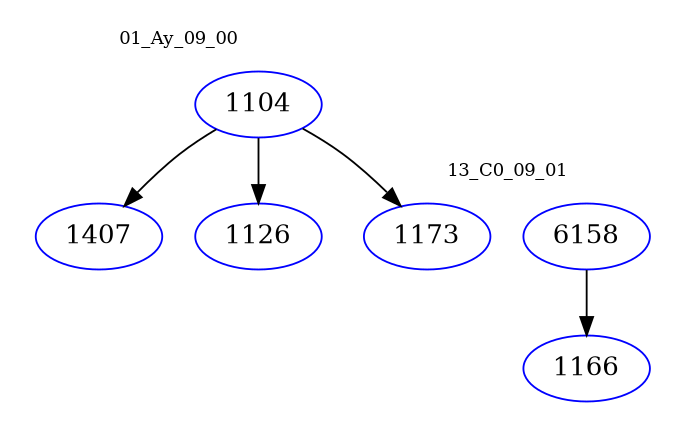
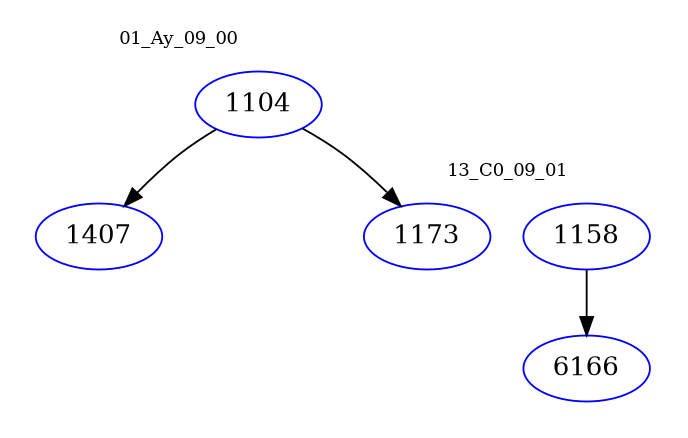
(258, 236) -> none
(587, 236) -> (587, 236)
(587, 368) -> (587, 368)
